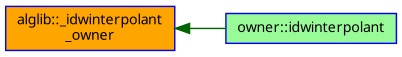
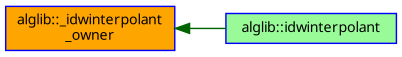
(311, 28) -> (311, 28)
